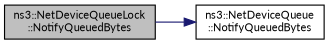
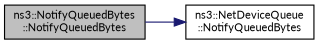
(80, 22) -> (75, 22)
